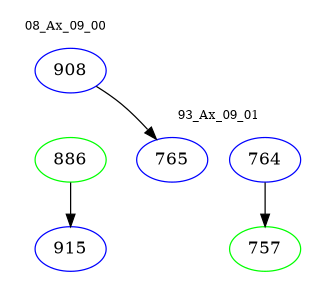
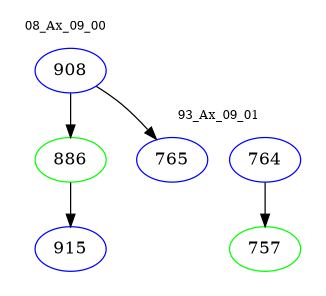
none -> (71, 109)
